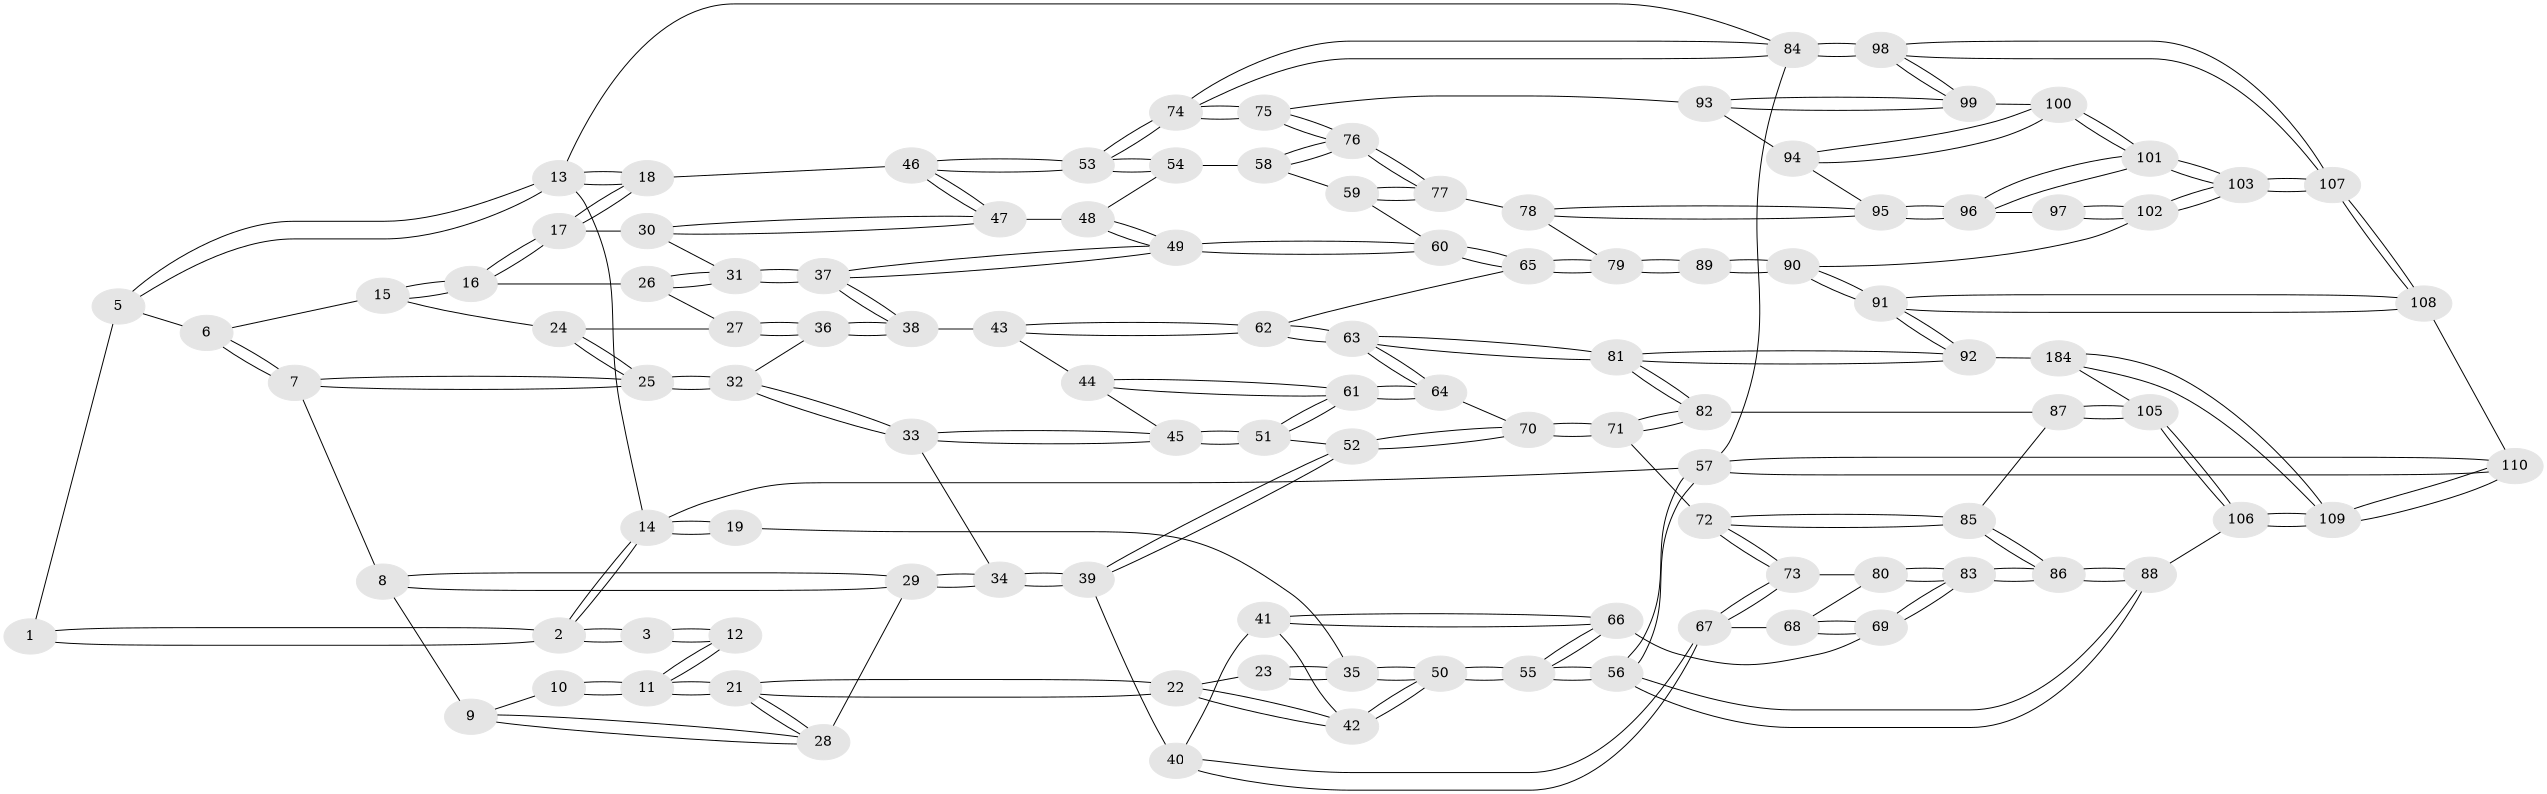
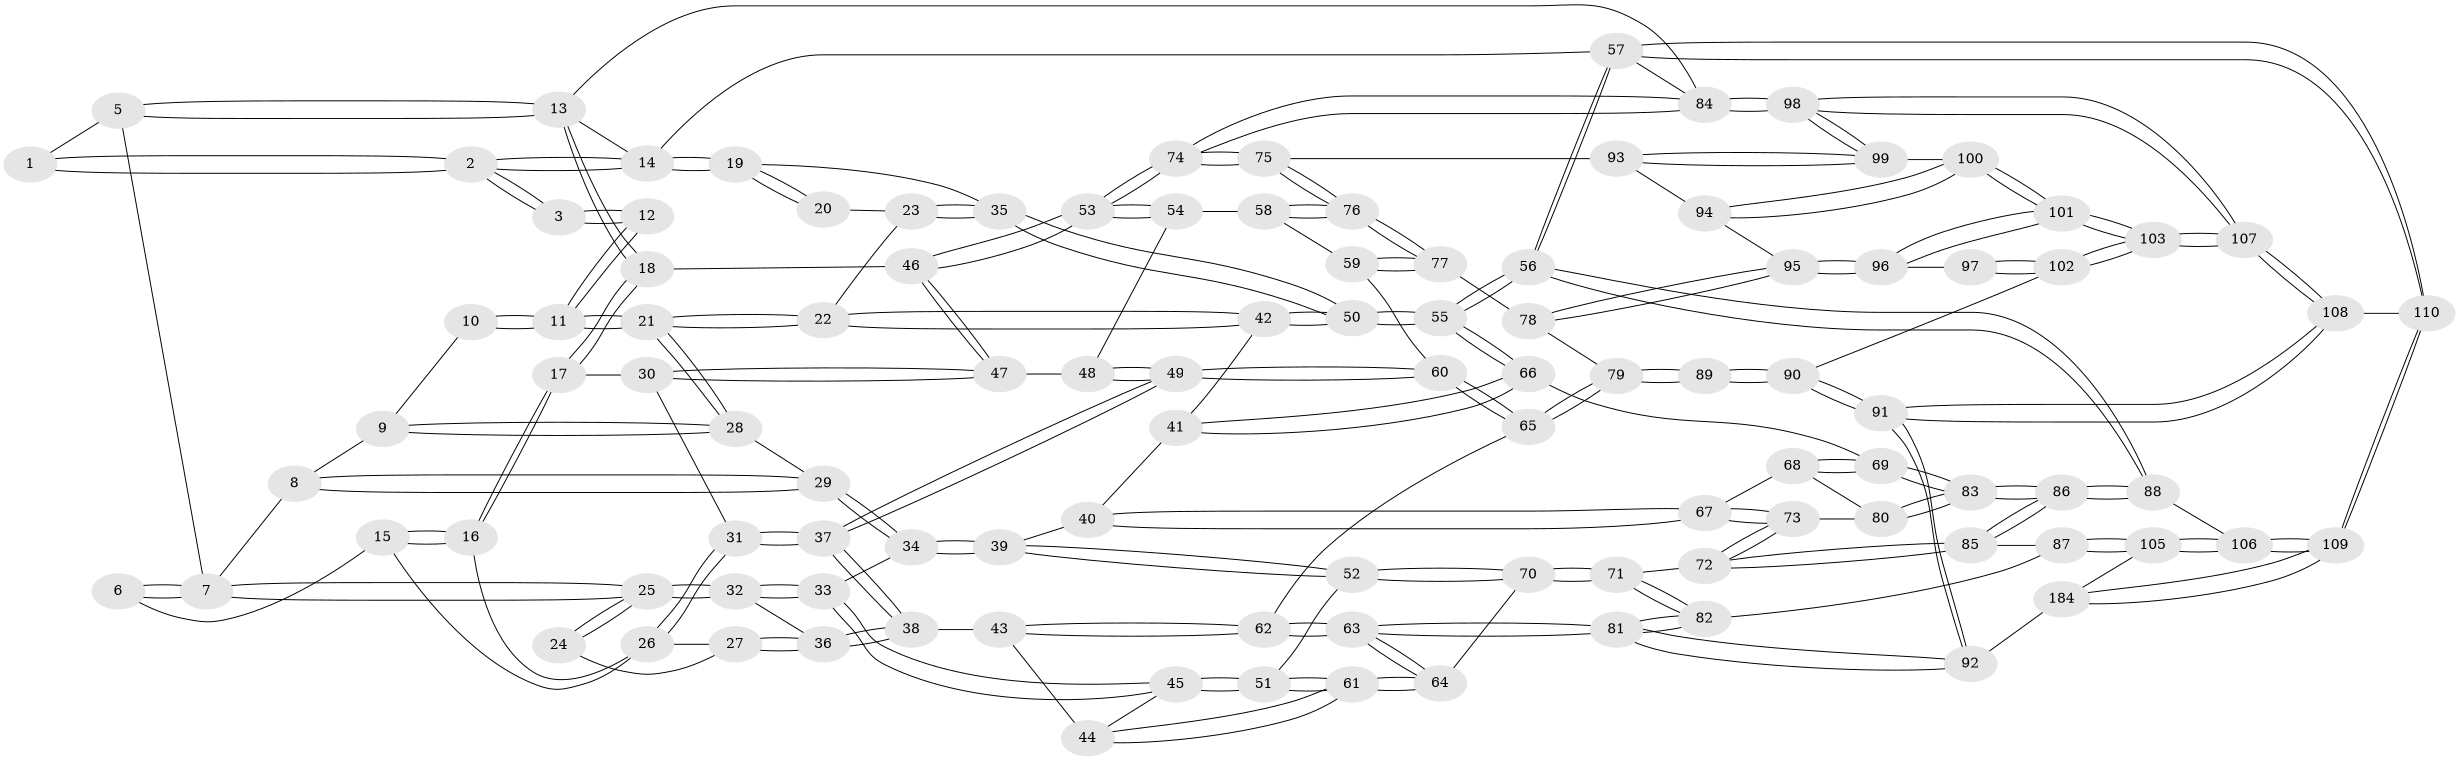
none -> (823, 210)
(470, 315) -> (495, 662)
(163, 320) -> (163, 351)
